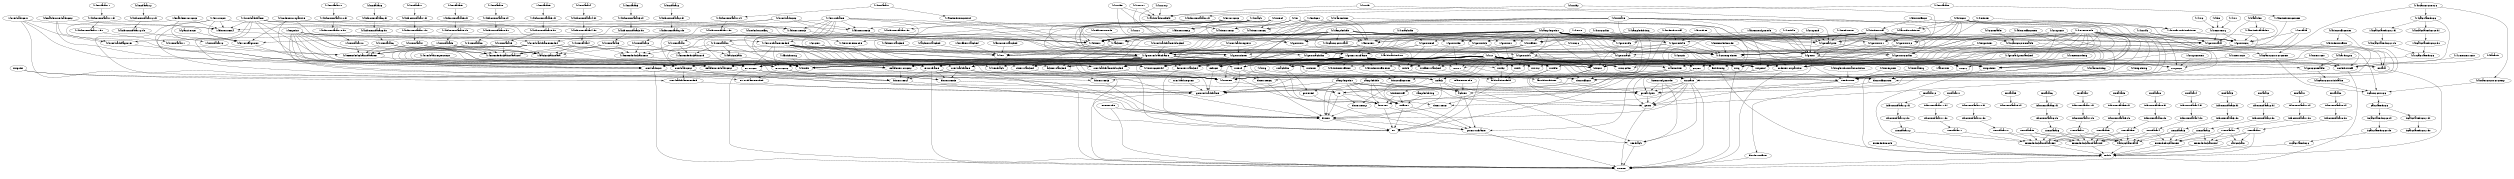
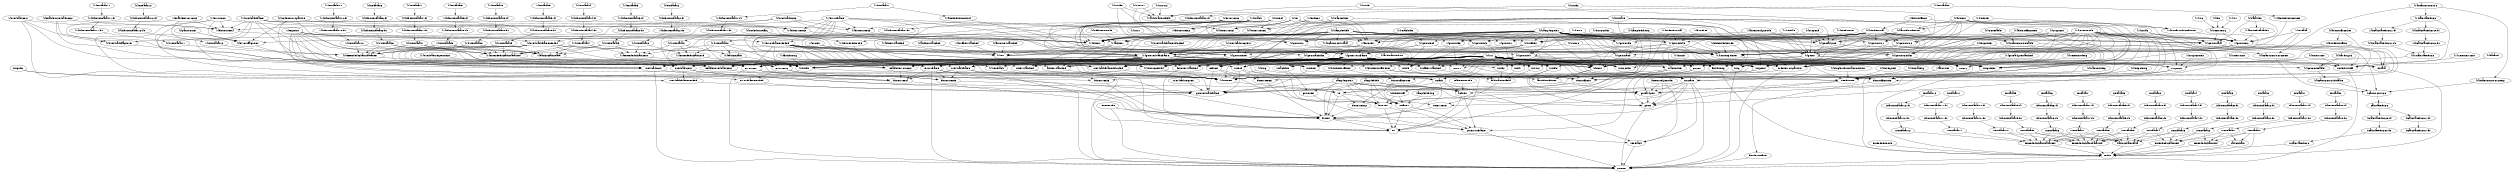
none -> (2011, 118)
